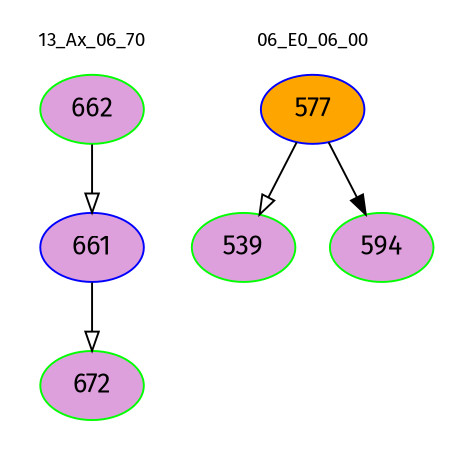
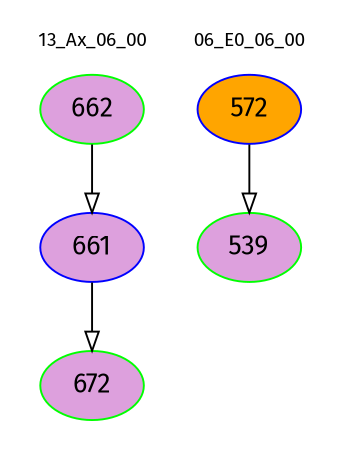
(92, 41) -> (93, 41)
(313, 109) -> (249, 109)
(382, 247) -> none
